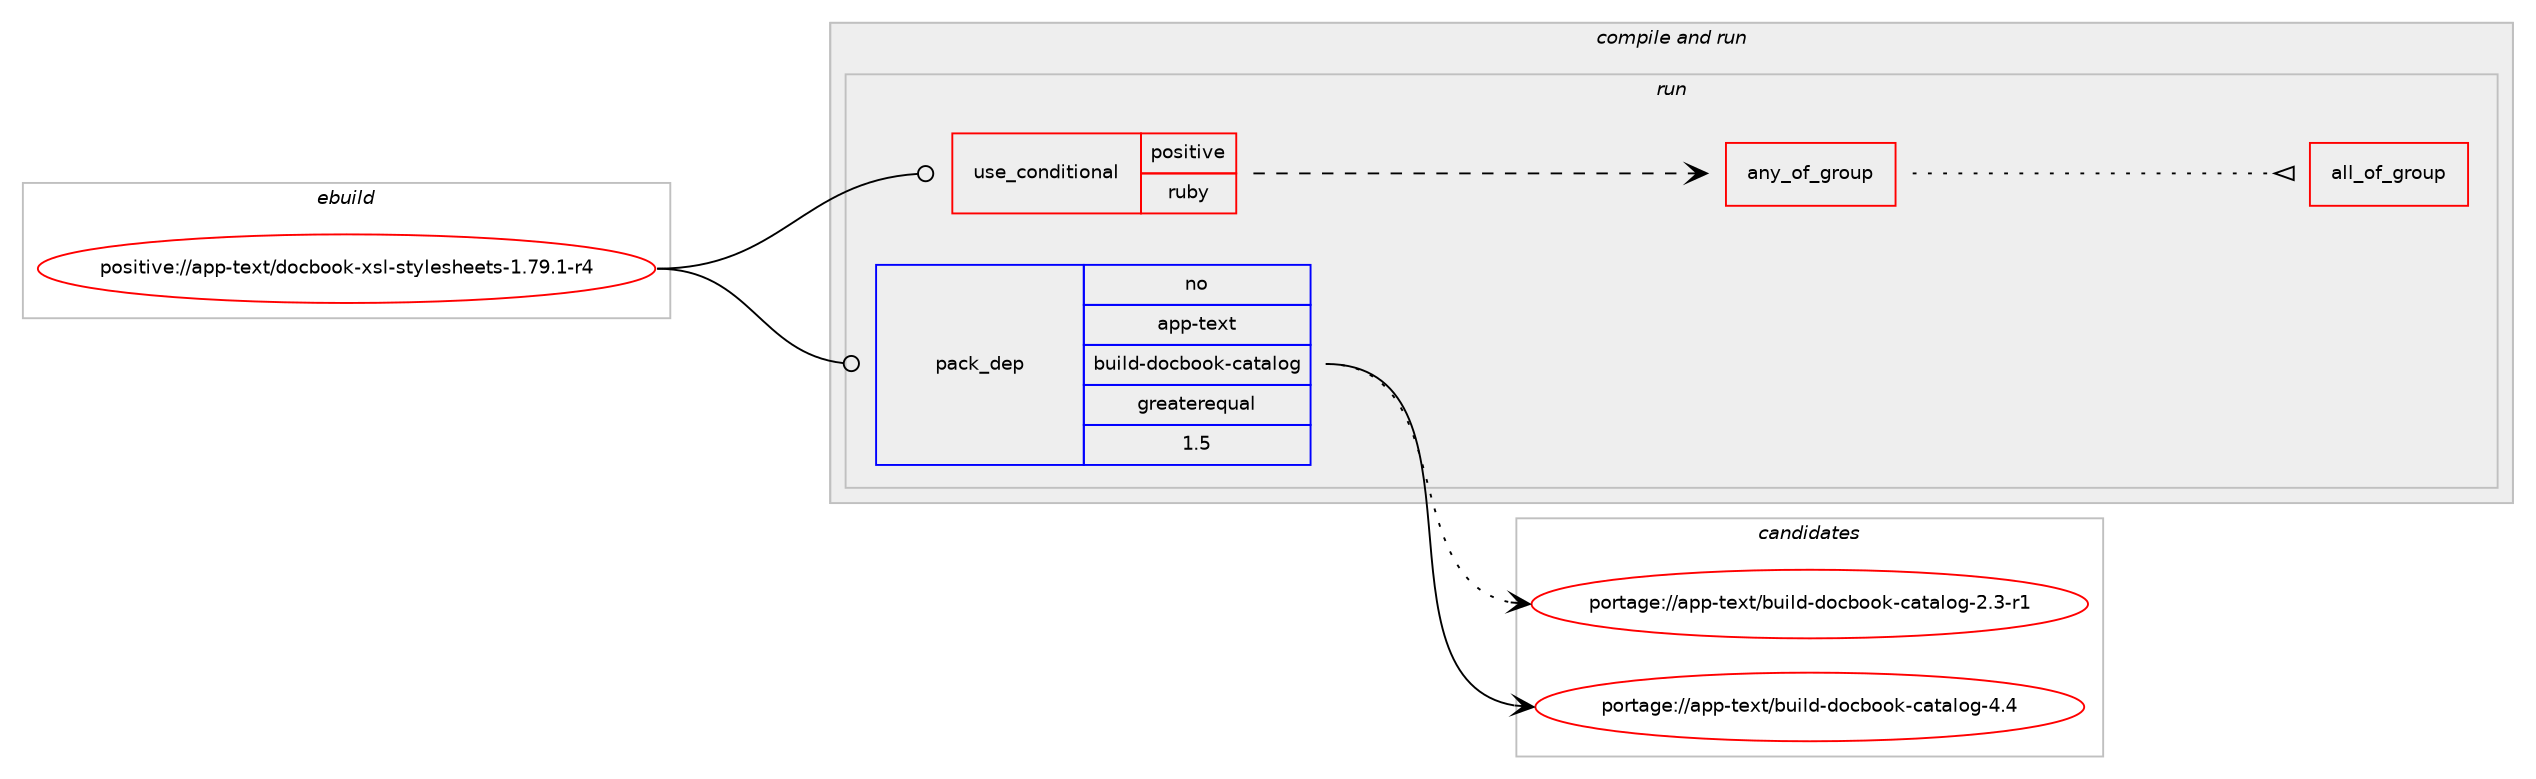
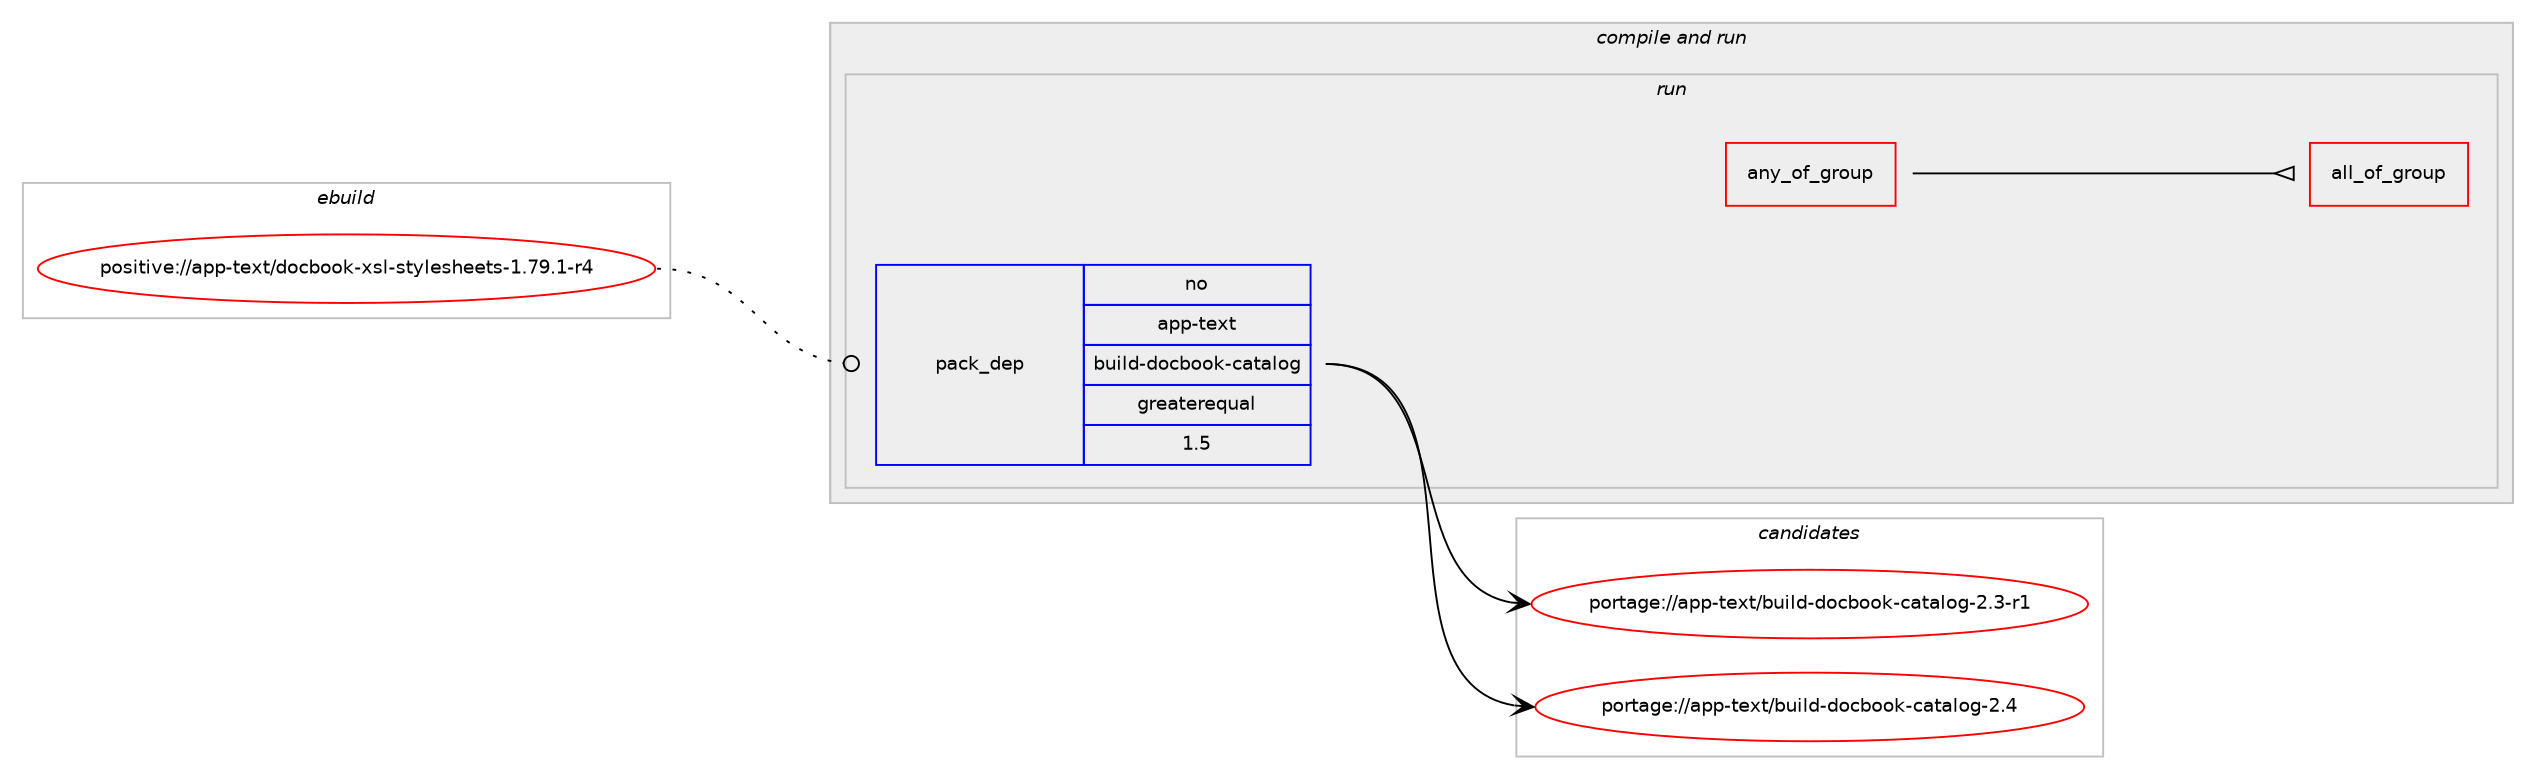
(1093, 173) -> none
(2094, 173) -> (2094, 173)
(752, 311) -> (752, 311)
(1442, 529) -> (1442, 529)
(1810, 707) -> (1810, 707)
